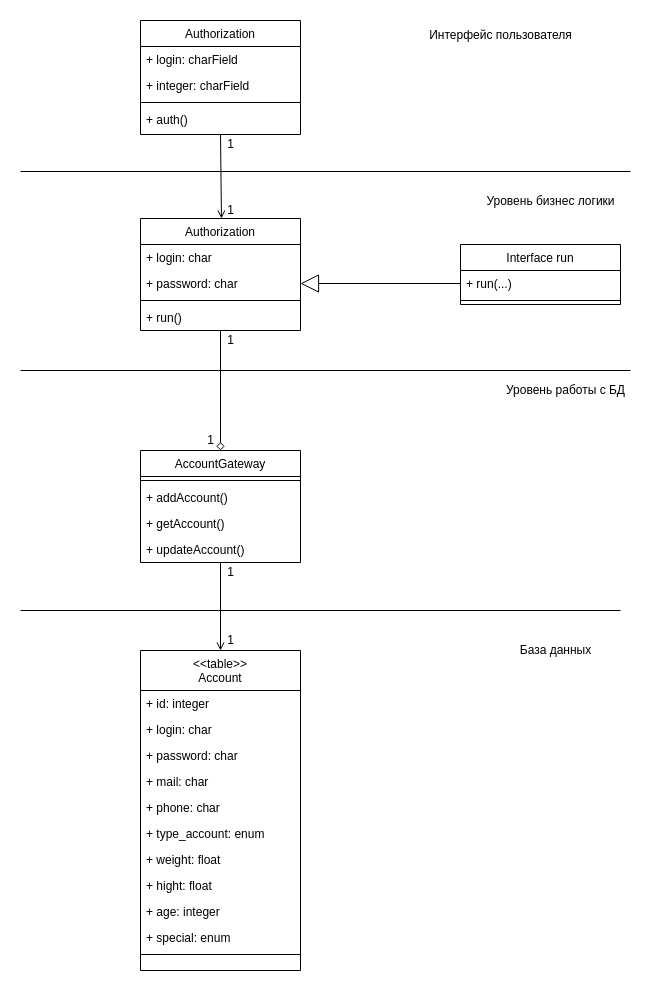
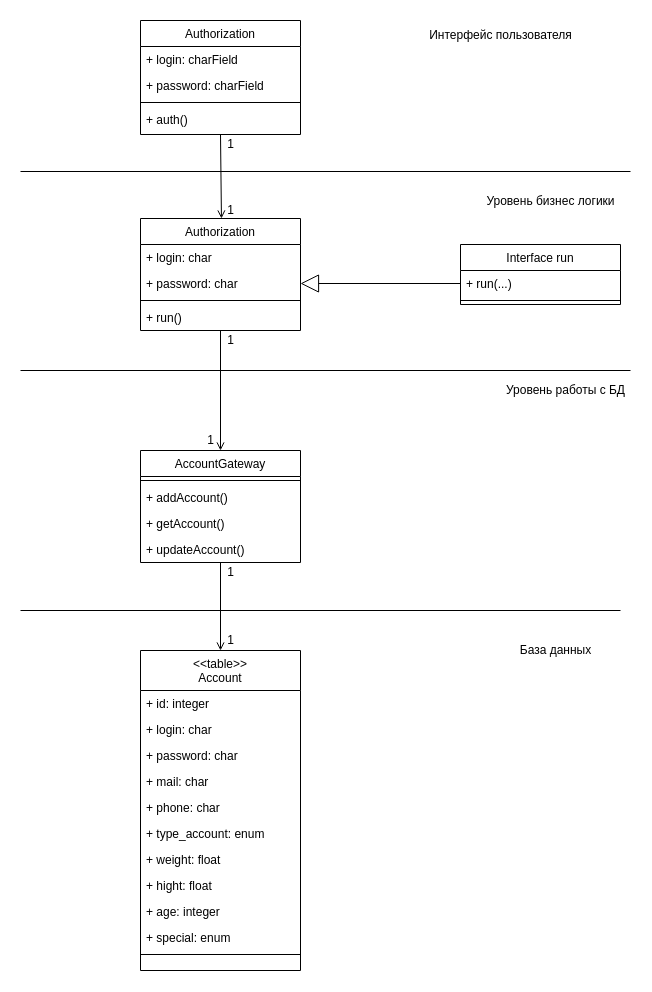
(204, 86) -> (209, 86)
(221, 442) -> (221, 444)
